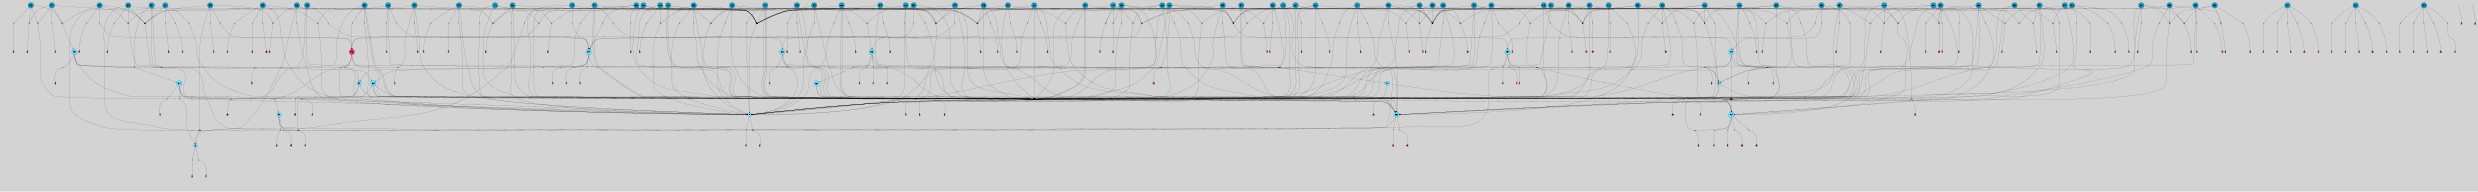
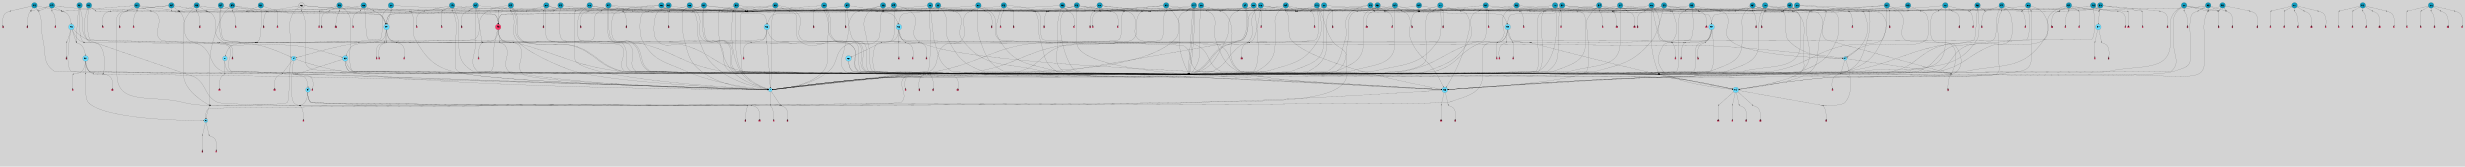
(297, 5) -> (302, 5)
none -> (2098, 27)
